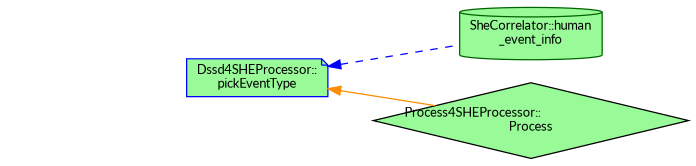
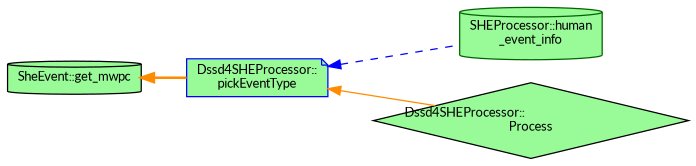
(531, 34) -> (531, 34)
none -> (74, 78)
(531, 121) -> (531, 121)
